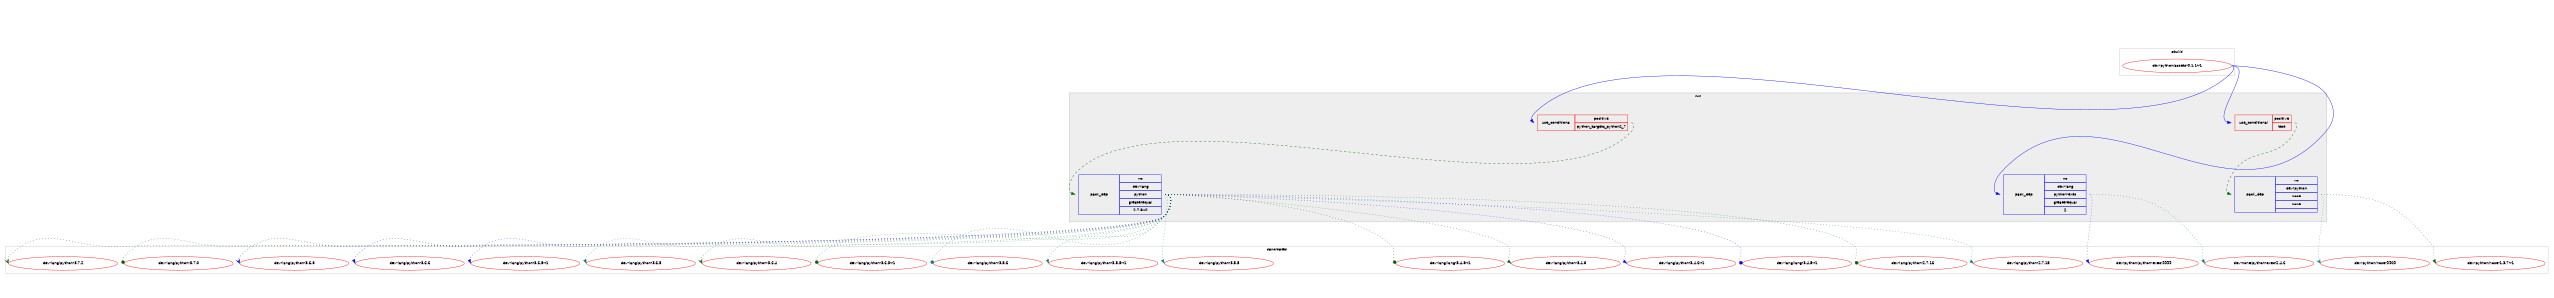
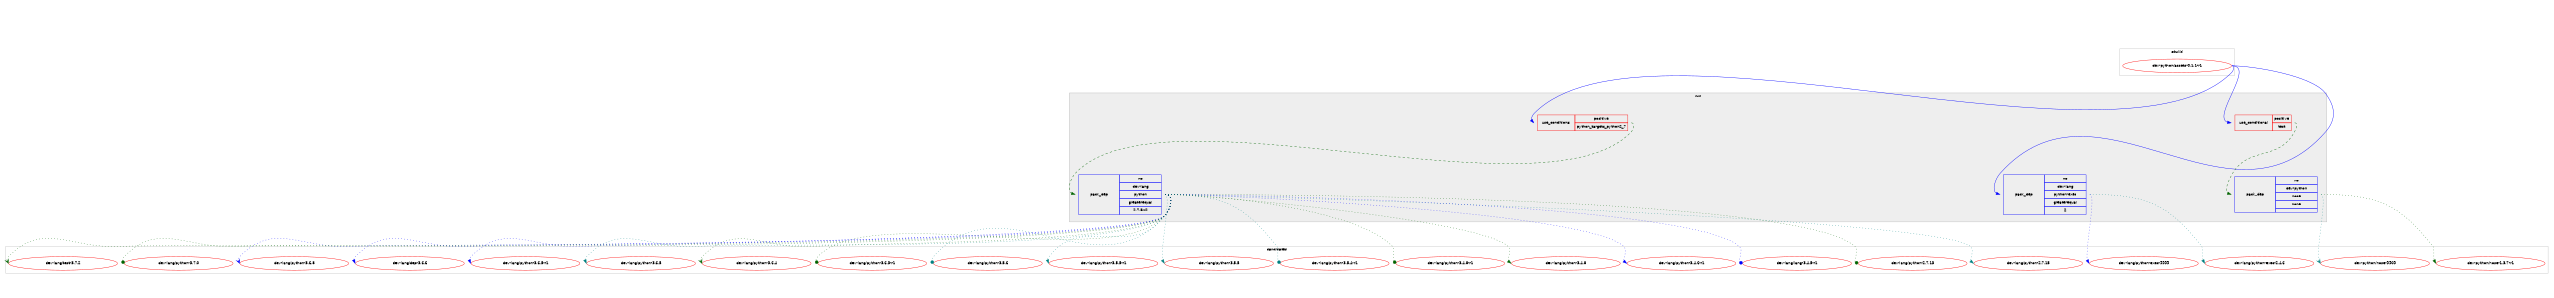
(63, 263) -> (63, 263)
(410, 263) -> (410, 263)
none -> (1335, 263)
(1450, 263) -> (1450, 263)
(1913, 263) -> (1913, 263)
(2144, 263) -> (2144, 263)
(2259, 263) -> (2259, 263)
